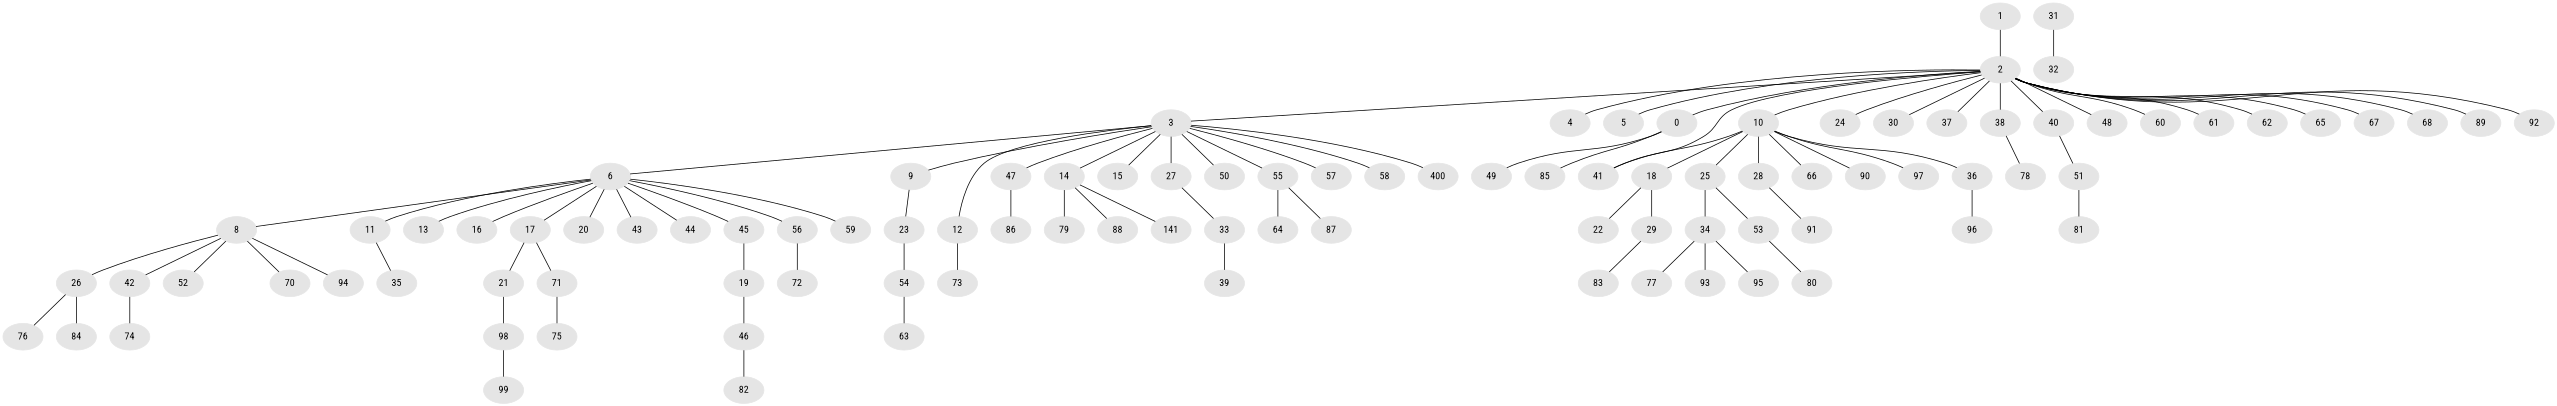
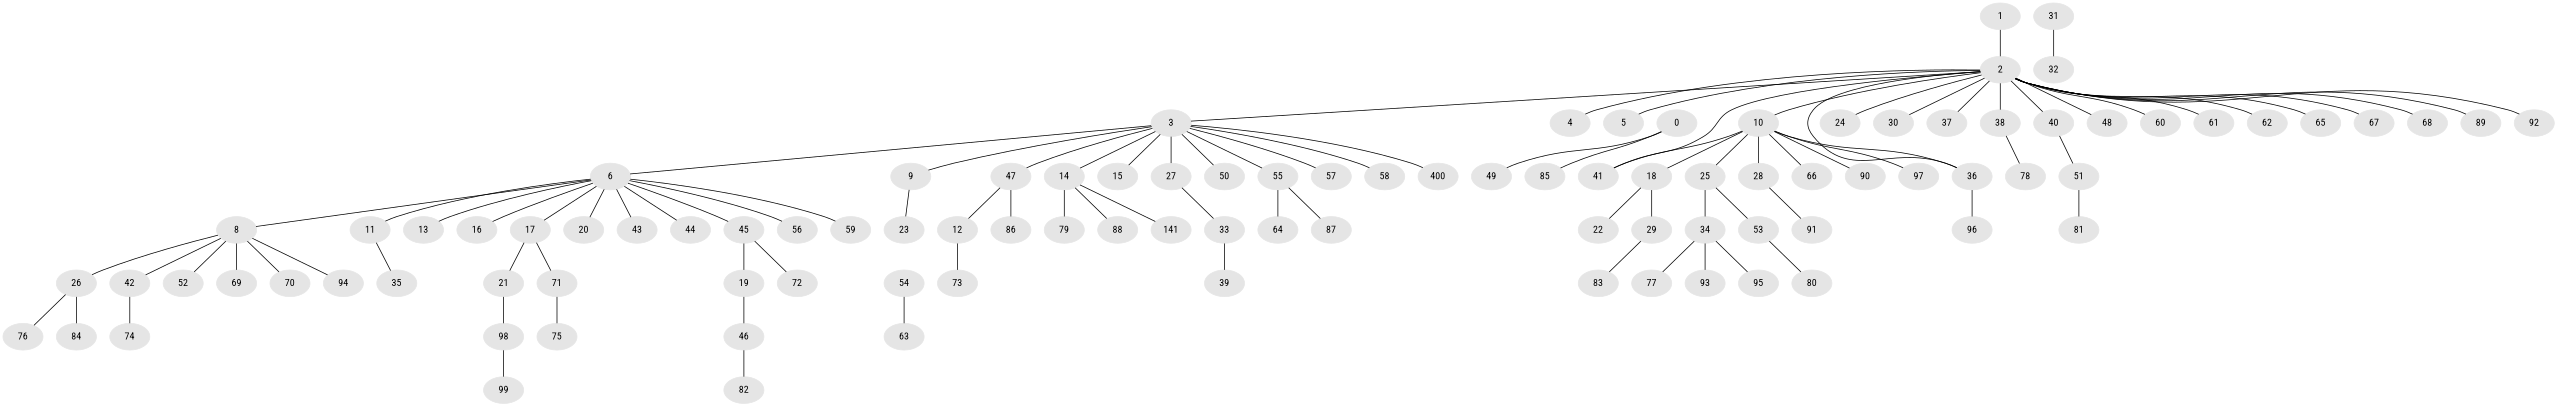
(1835, 85) -> (1811, 113)
(988, 161) -> (984, 203)
(797, 257) -> (771, 257)
(904, 257) -> none
none -> (237, 283)
